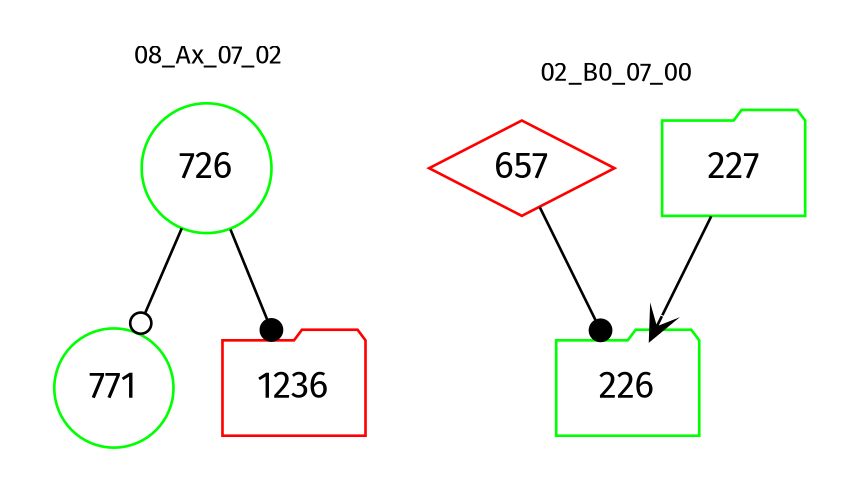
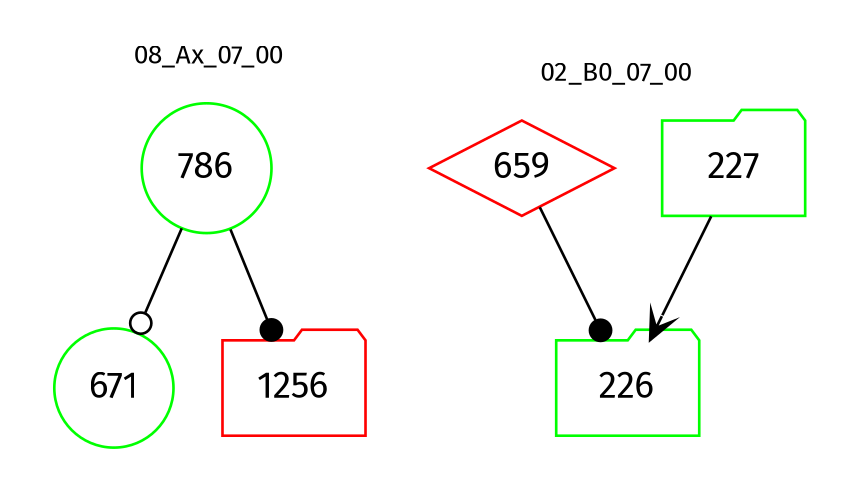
(209, 57) -> (209, 57)
(207, 168) -> (207, 168)
(522, 168) -> (522, 168)
(114, 388) -> (114, 388)
(294, 388) -> (294, 388)
